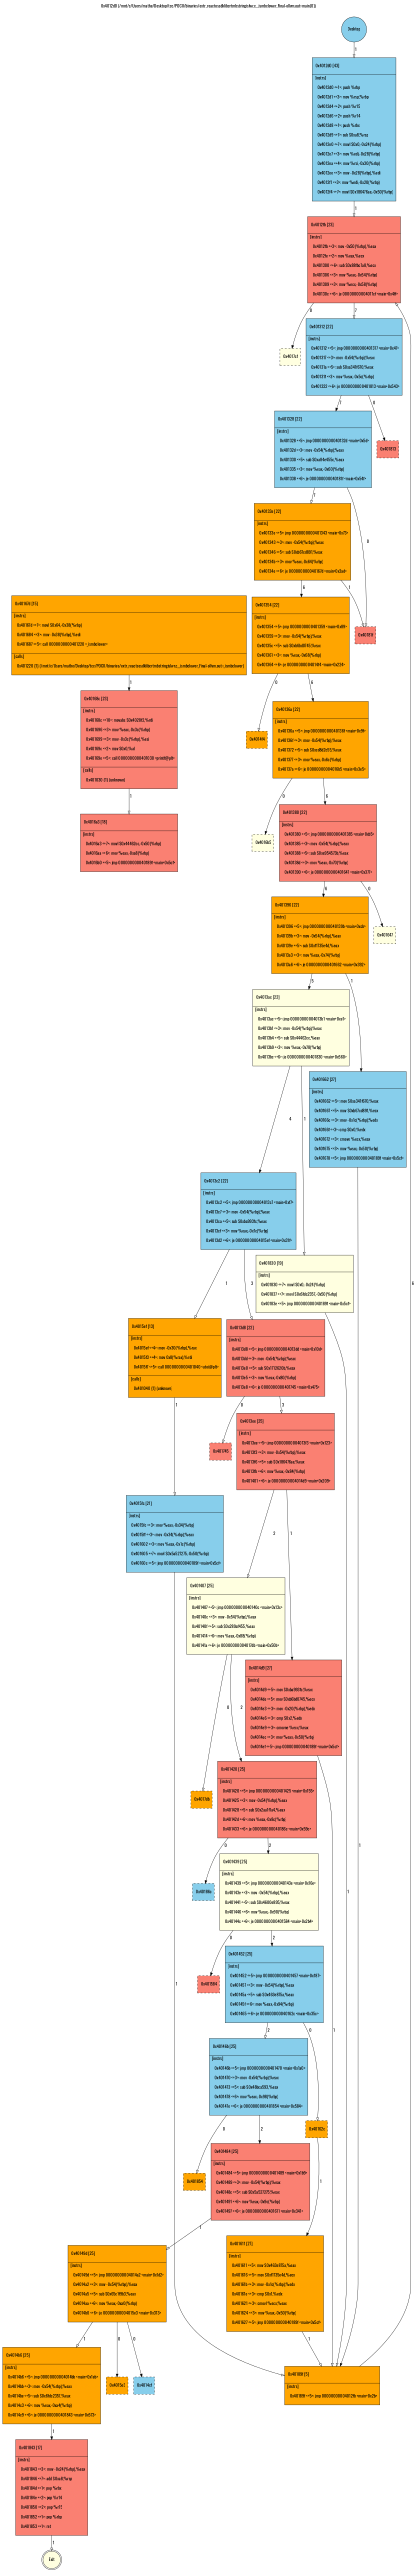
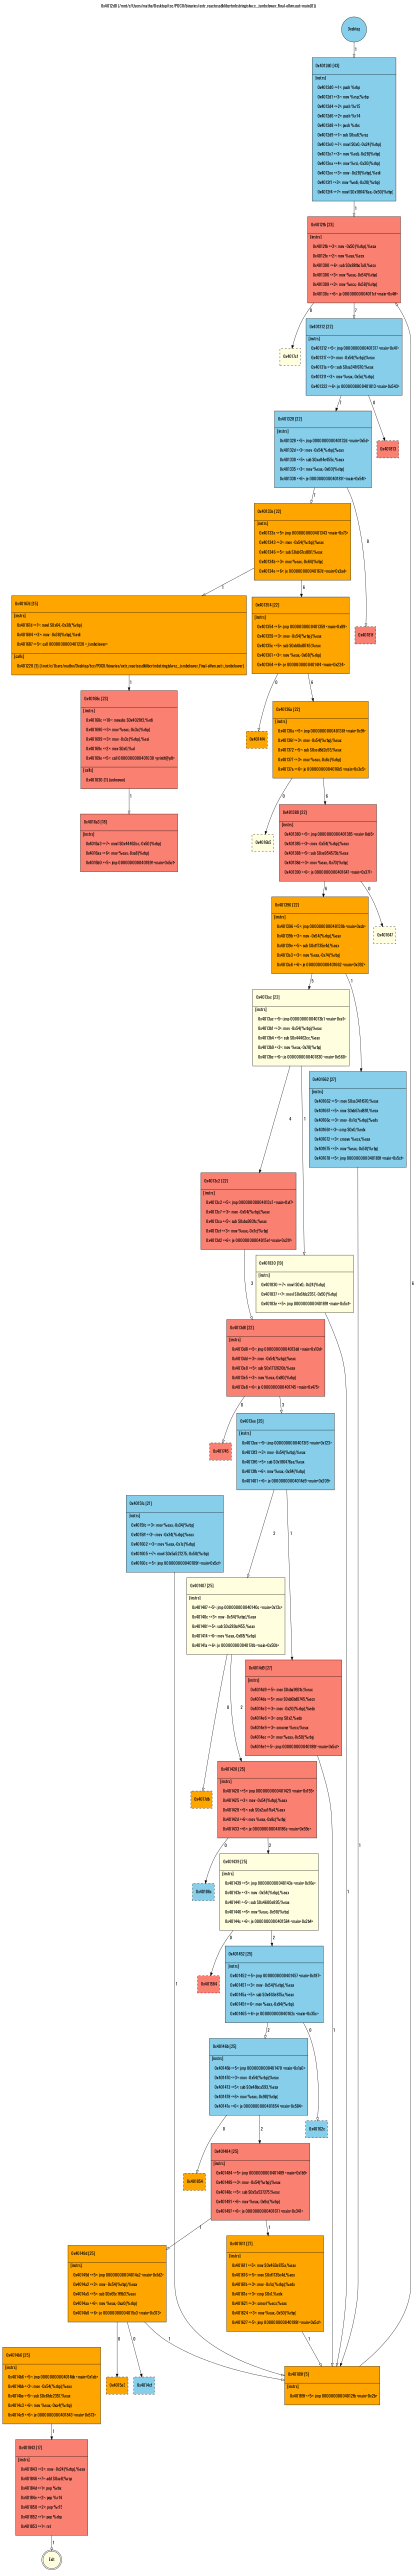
(354, 601) -> (229, 581)
(248, 1211) -> (248, 1211)
(175, 1358) -> none
(286, 1452) -> (286, 1452)
(317, 2129) -> (317, 2129)
(318, 2186) -> (267, 2226)
(85, 2333) -> (208, 2361)
